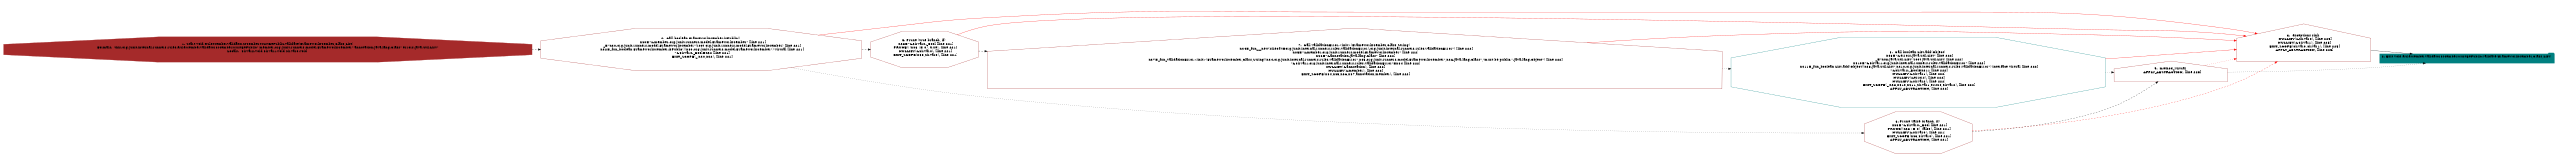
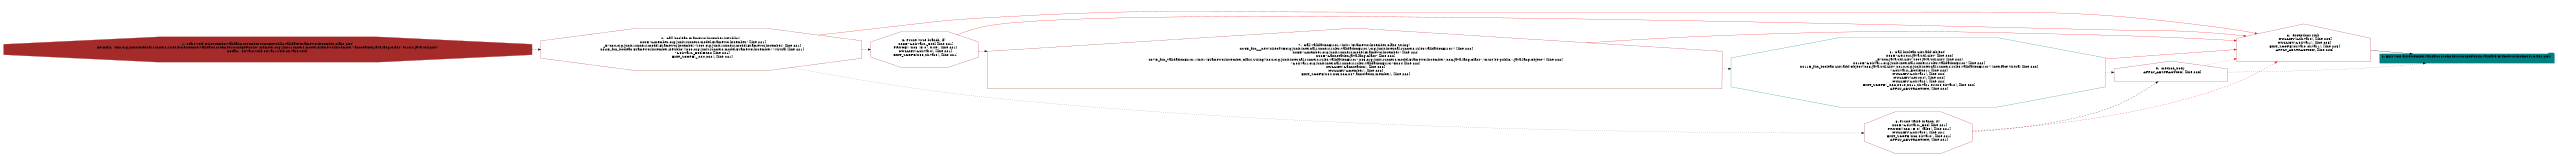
(2171, 72) -> (2171, 72)
